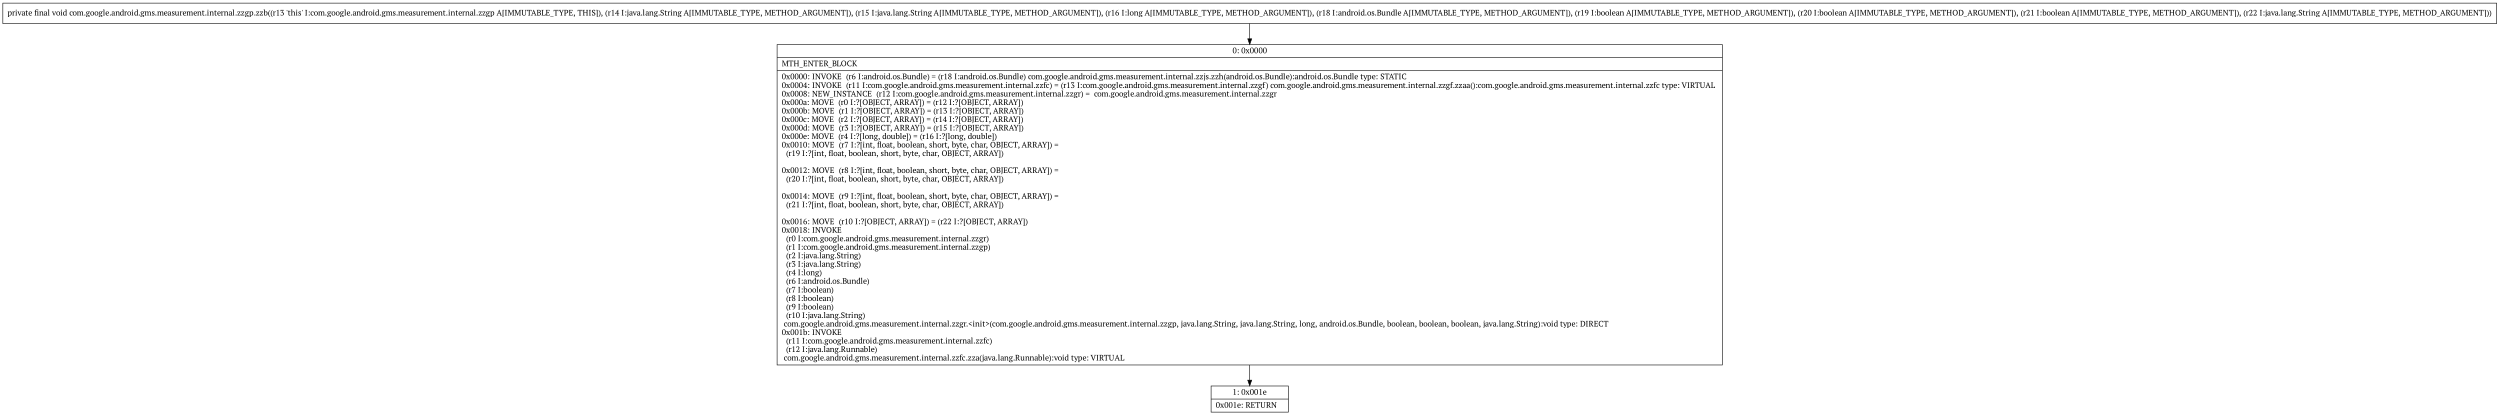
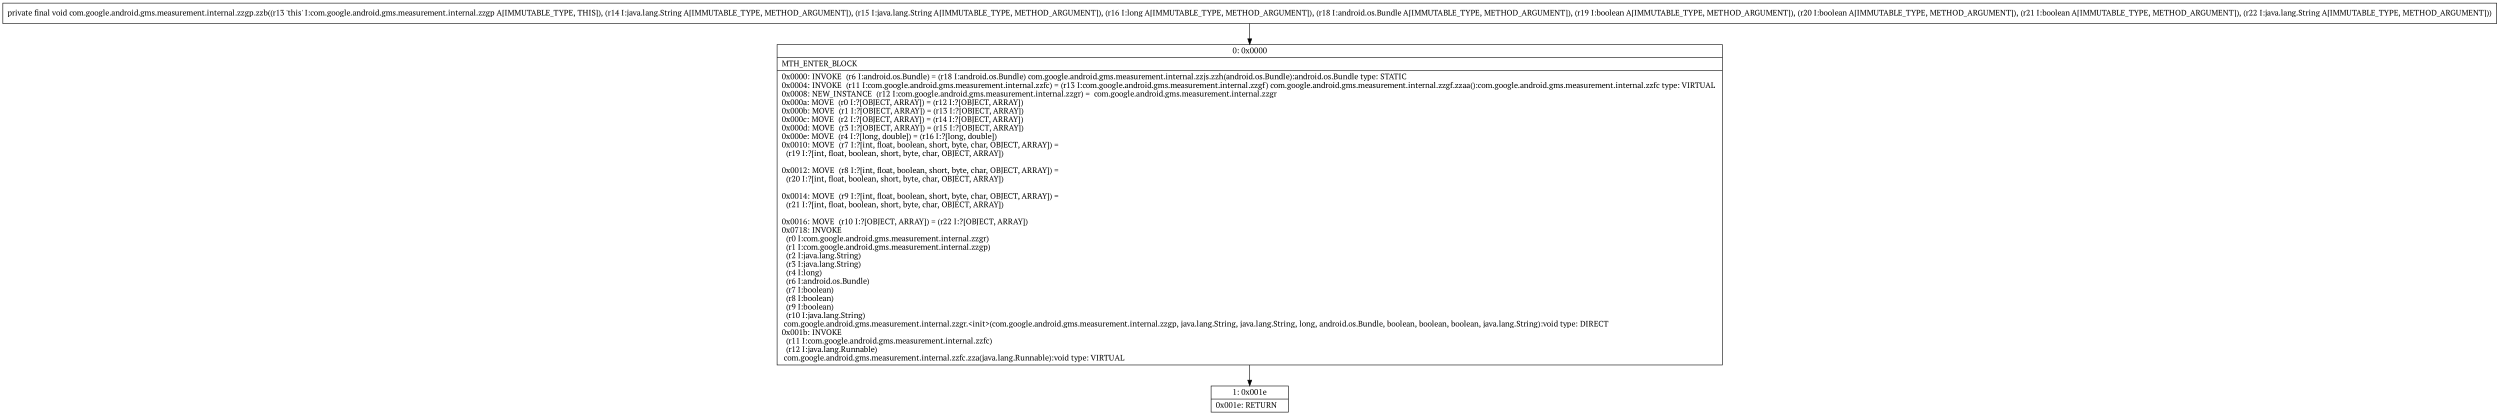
(814, 230) -> (814, 230)
